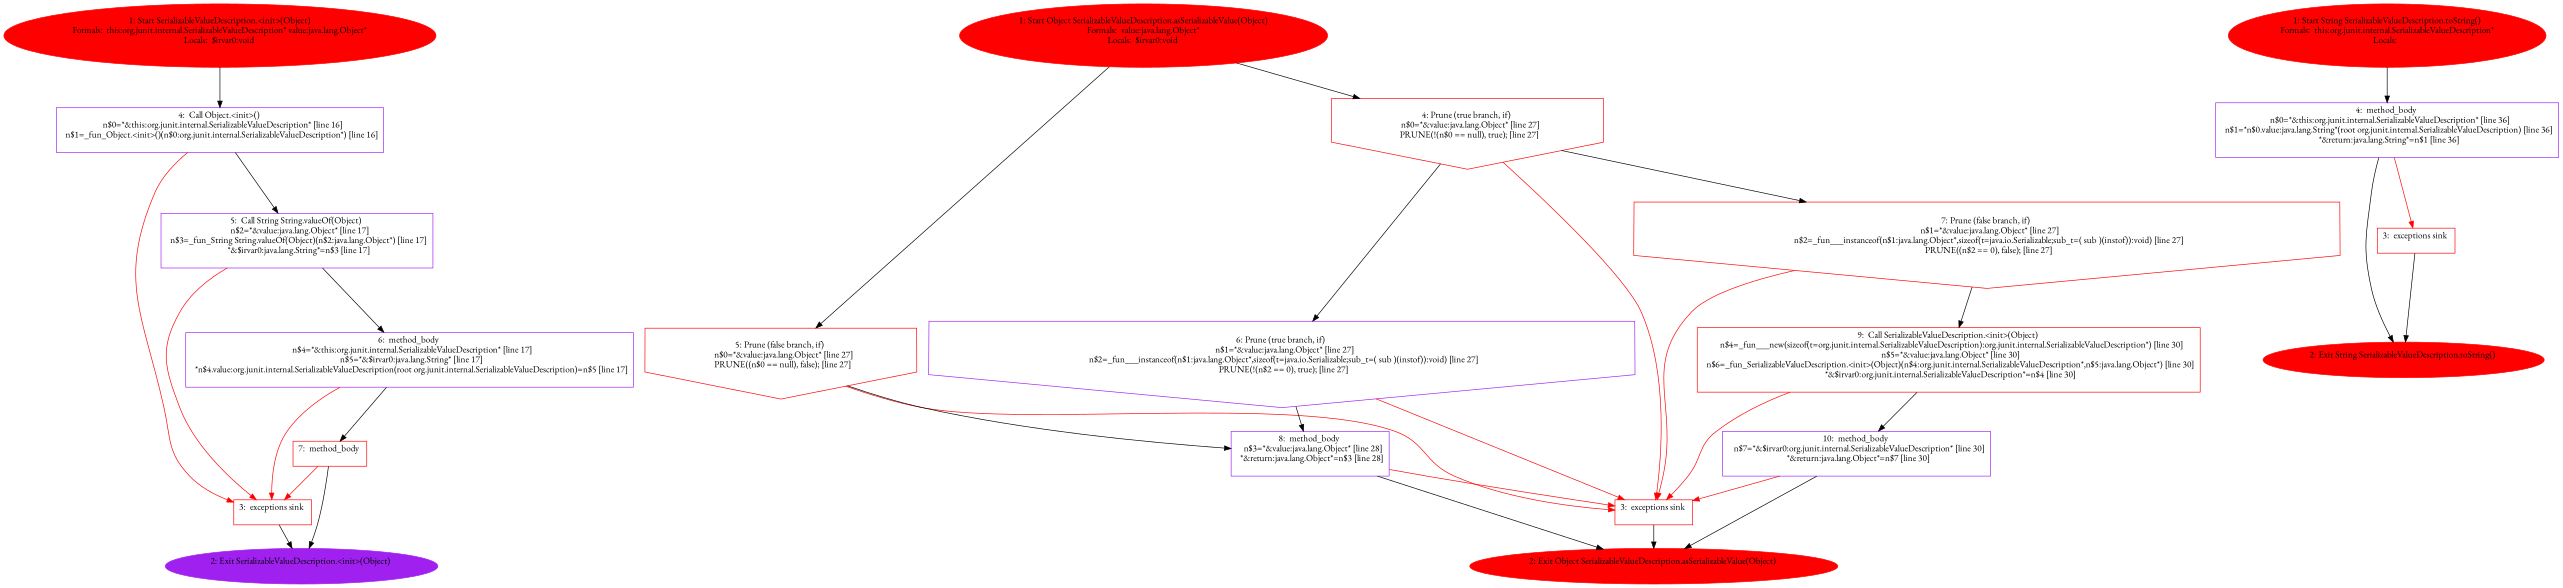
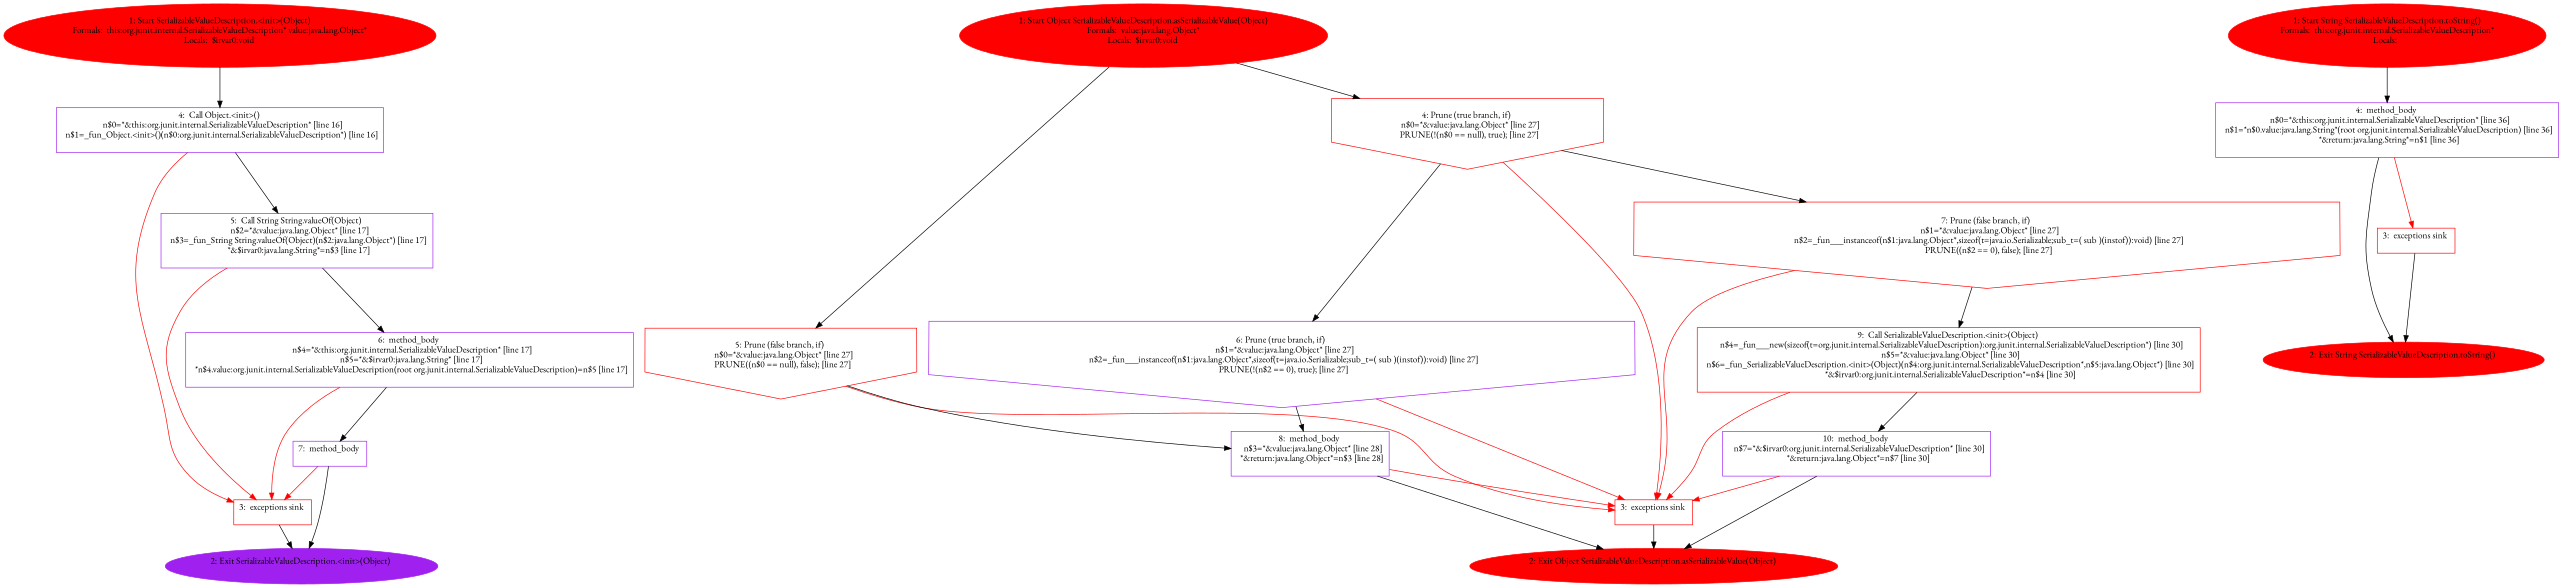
(330, 454) -> (330, 454)
